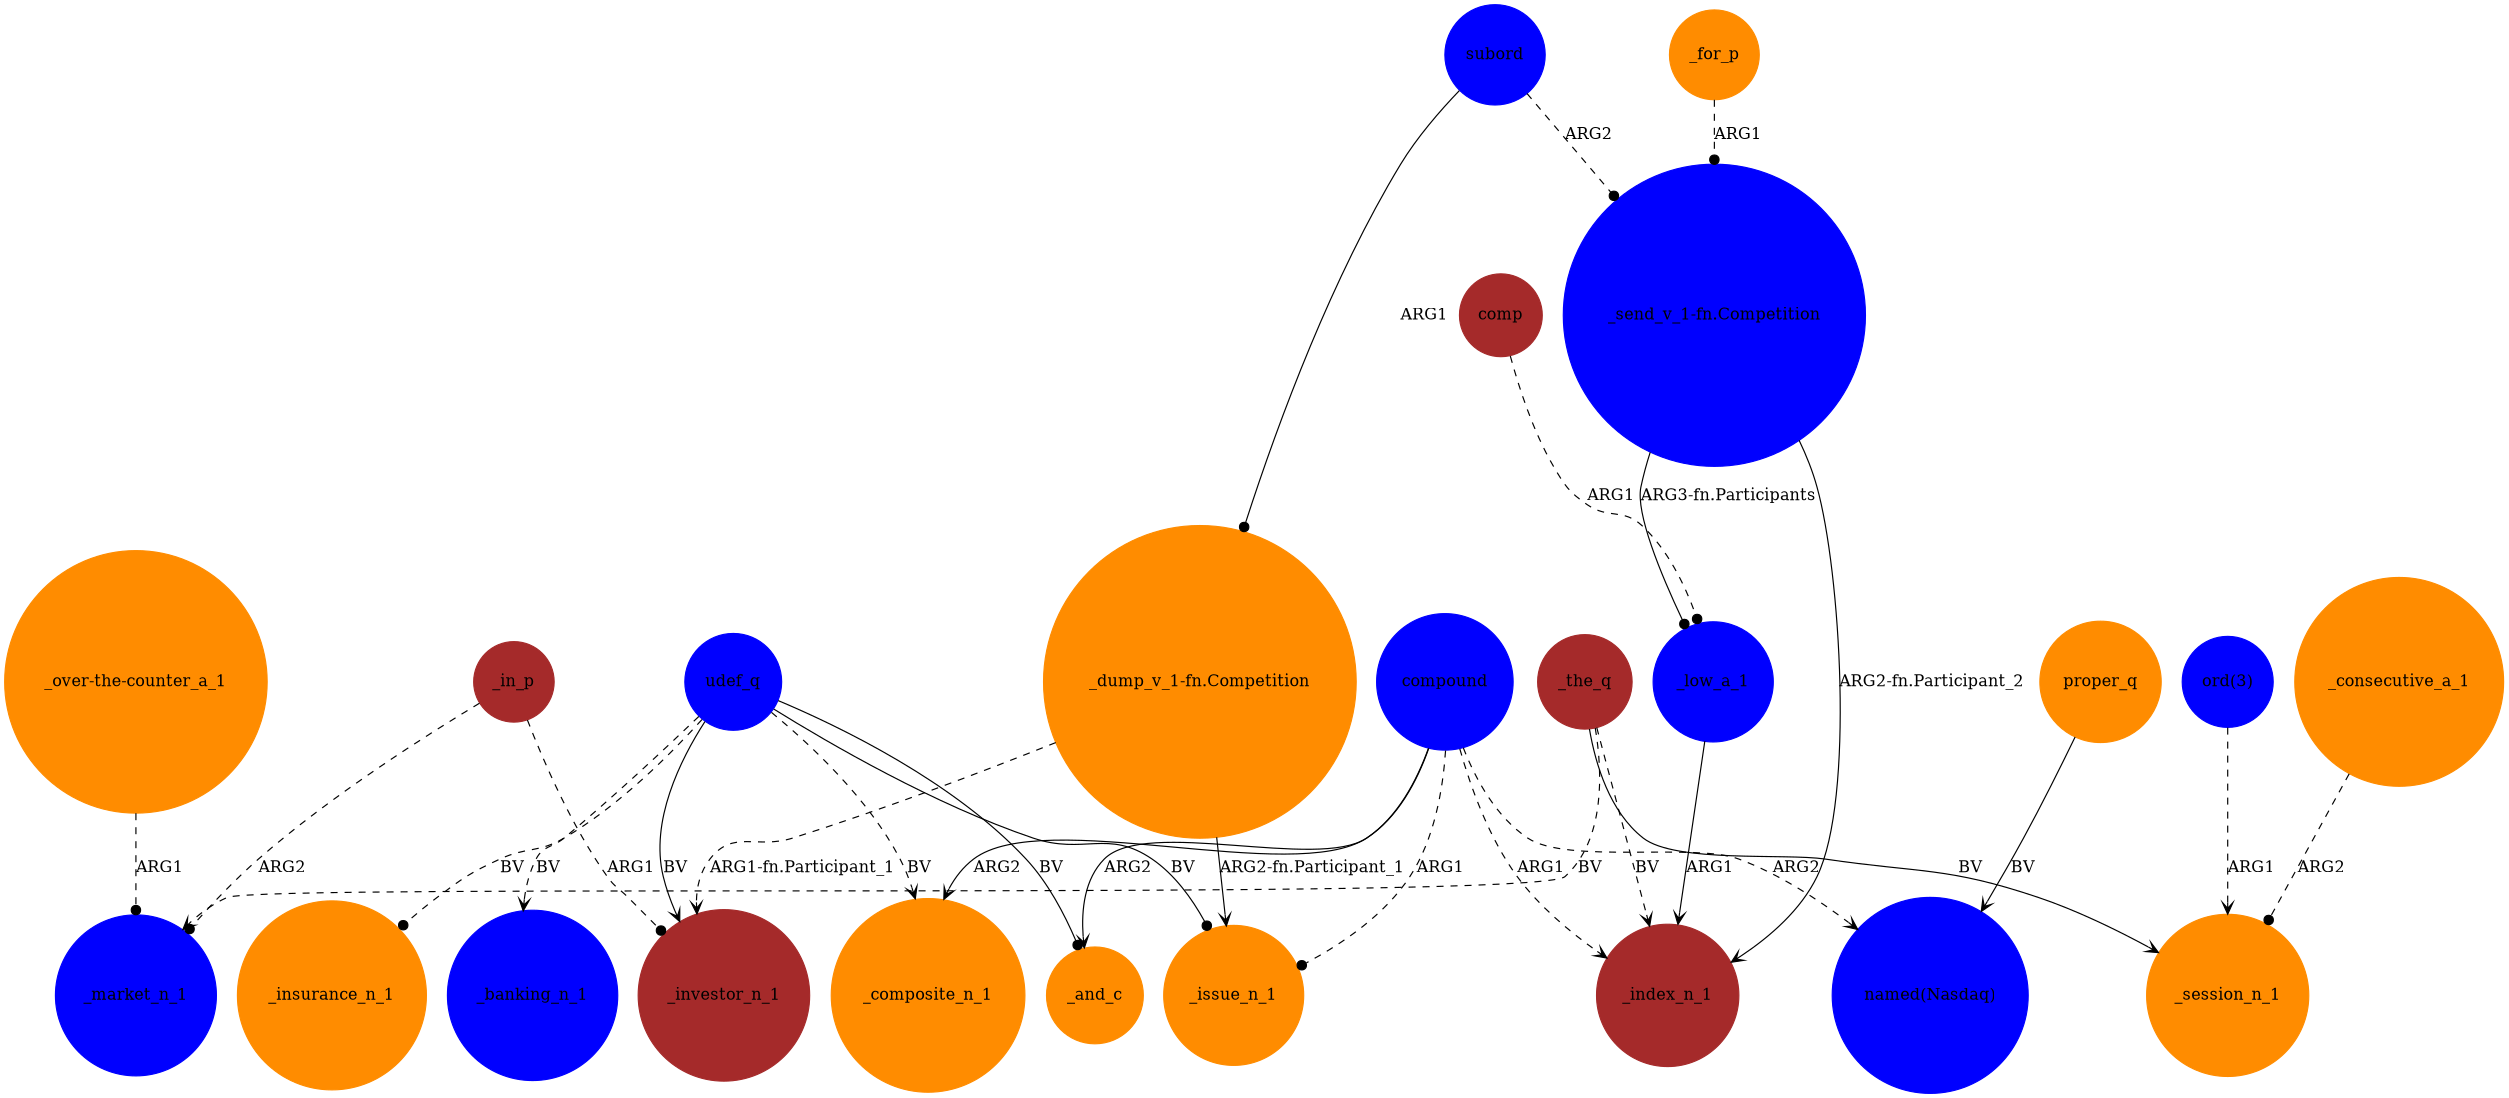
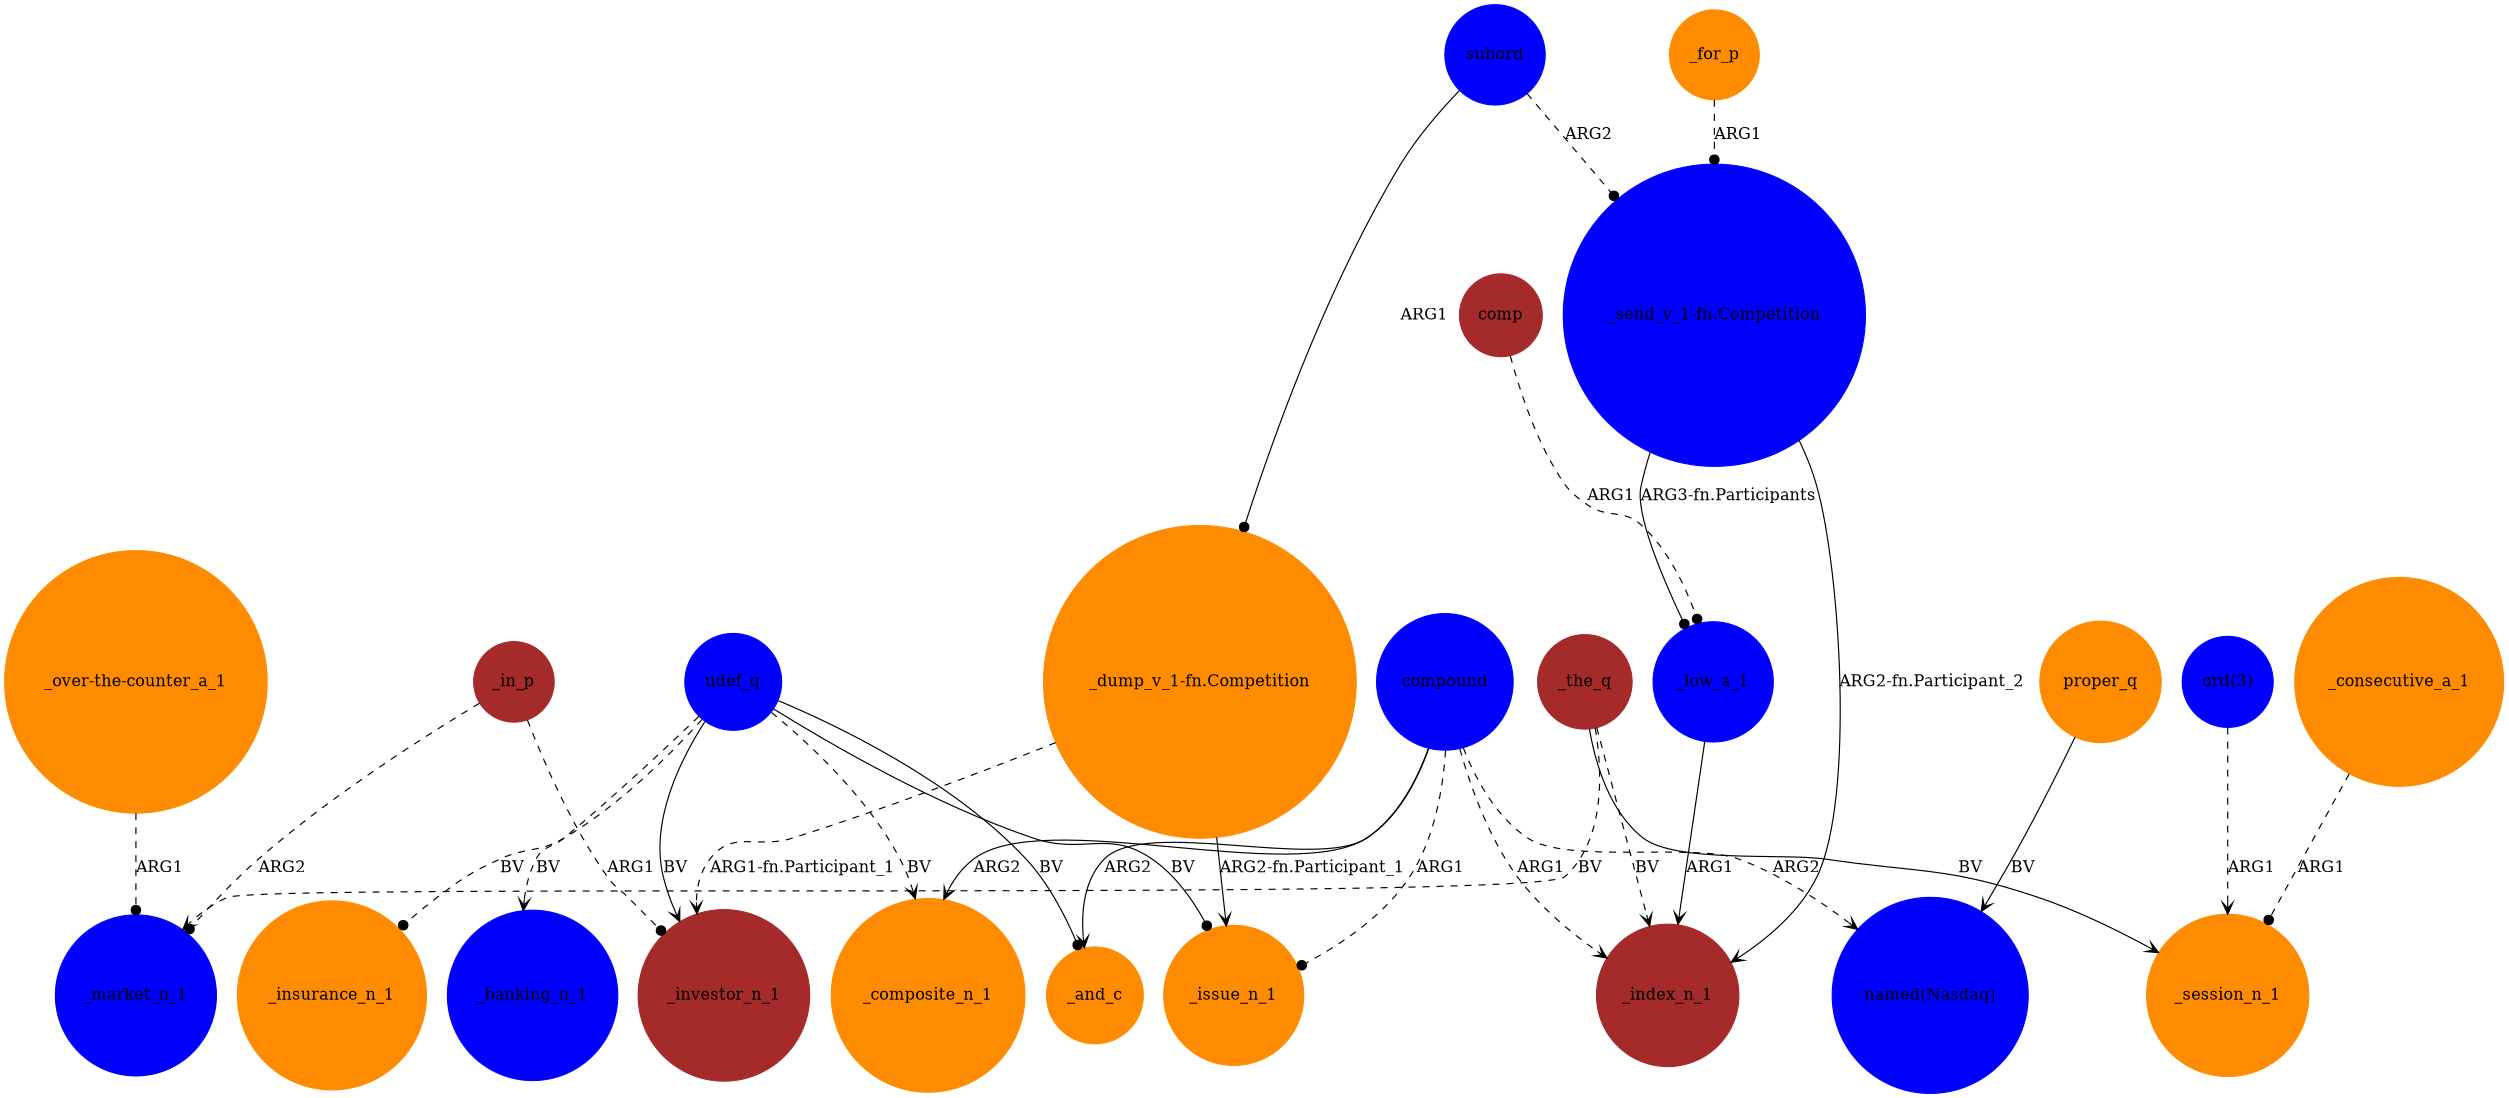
(2322, 868) -> (2322, 868)
